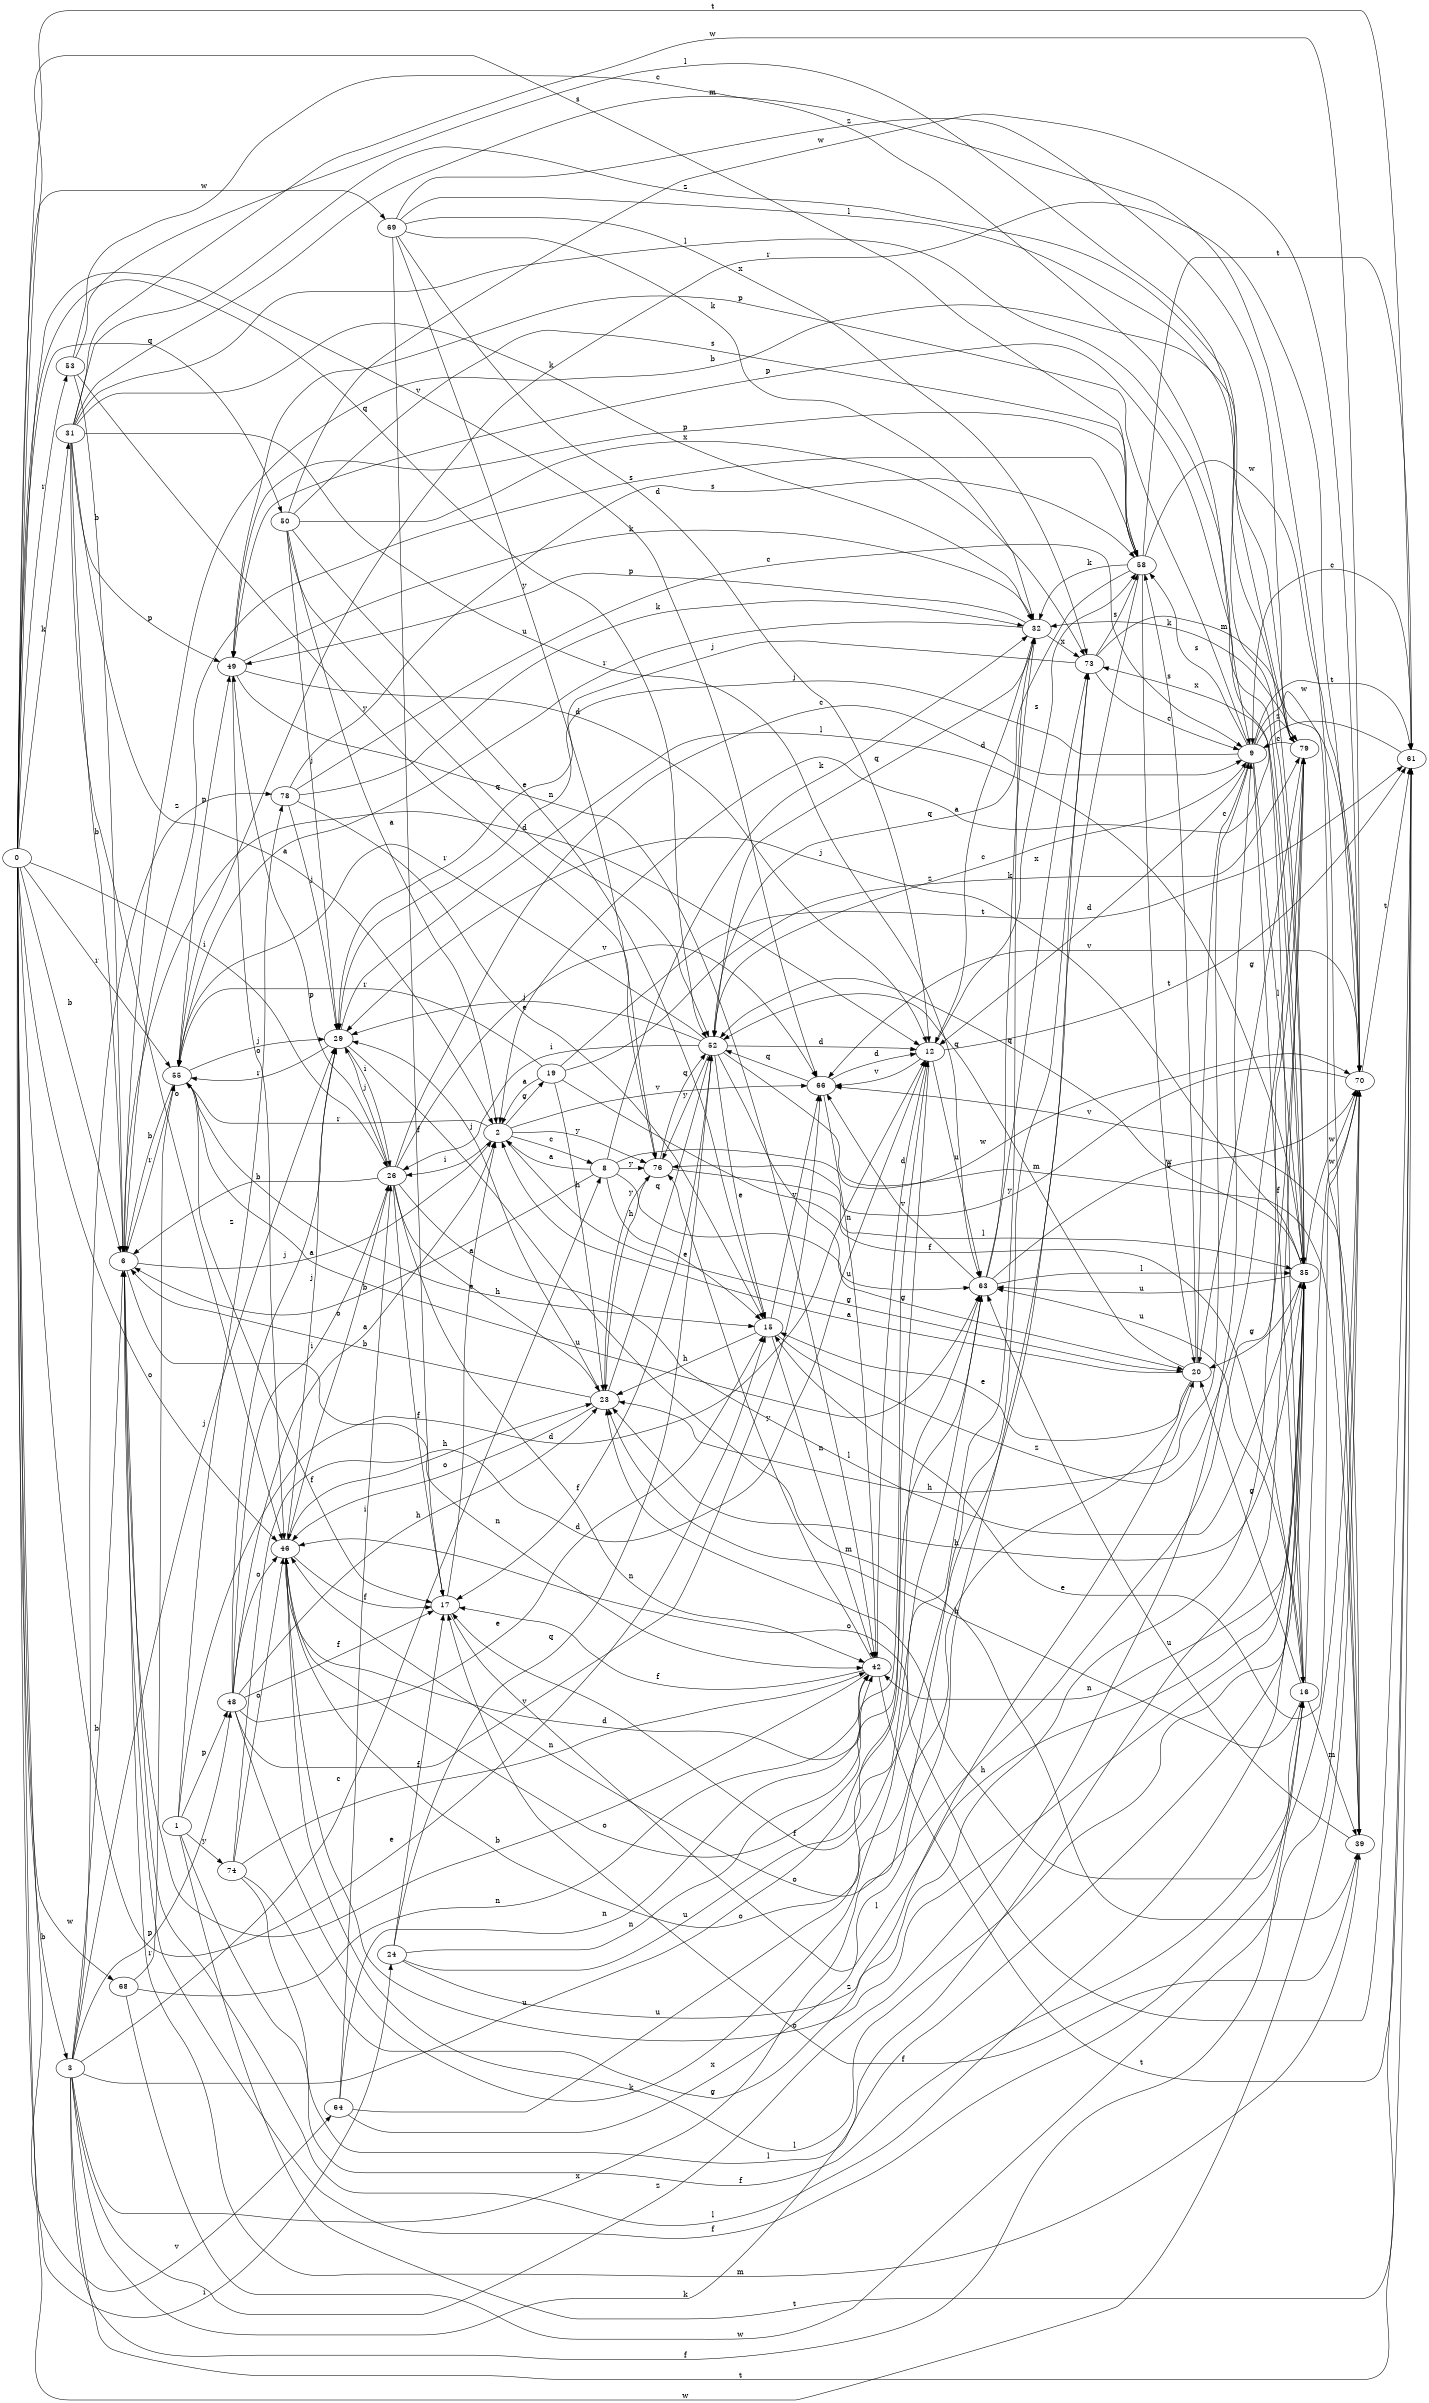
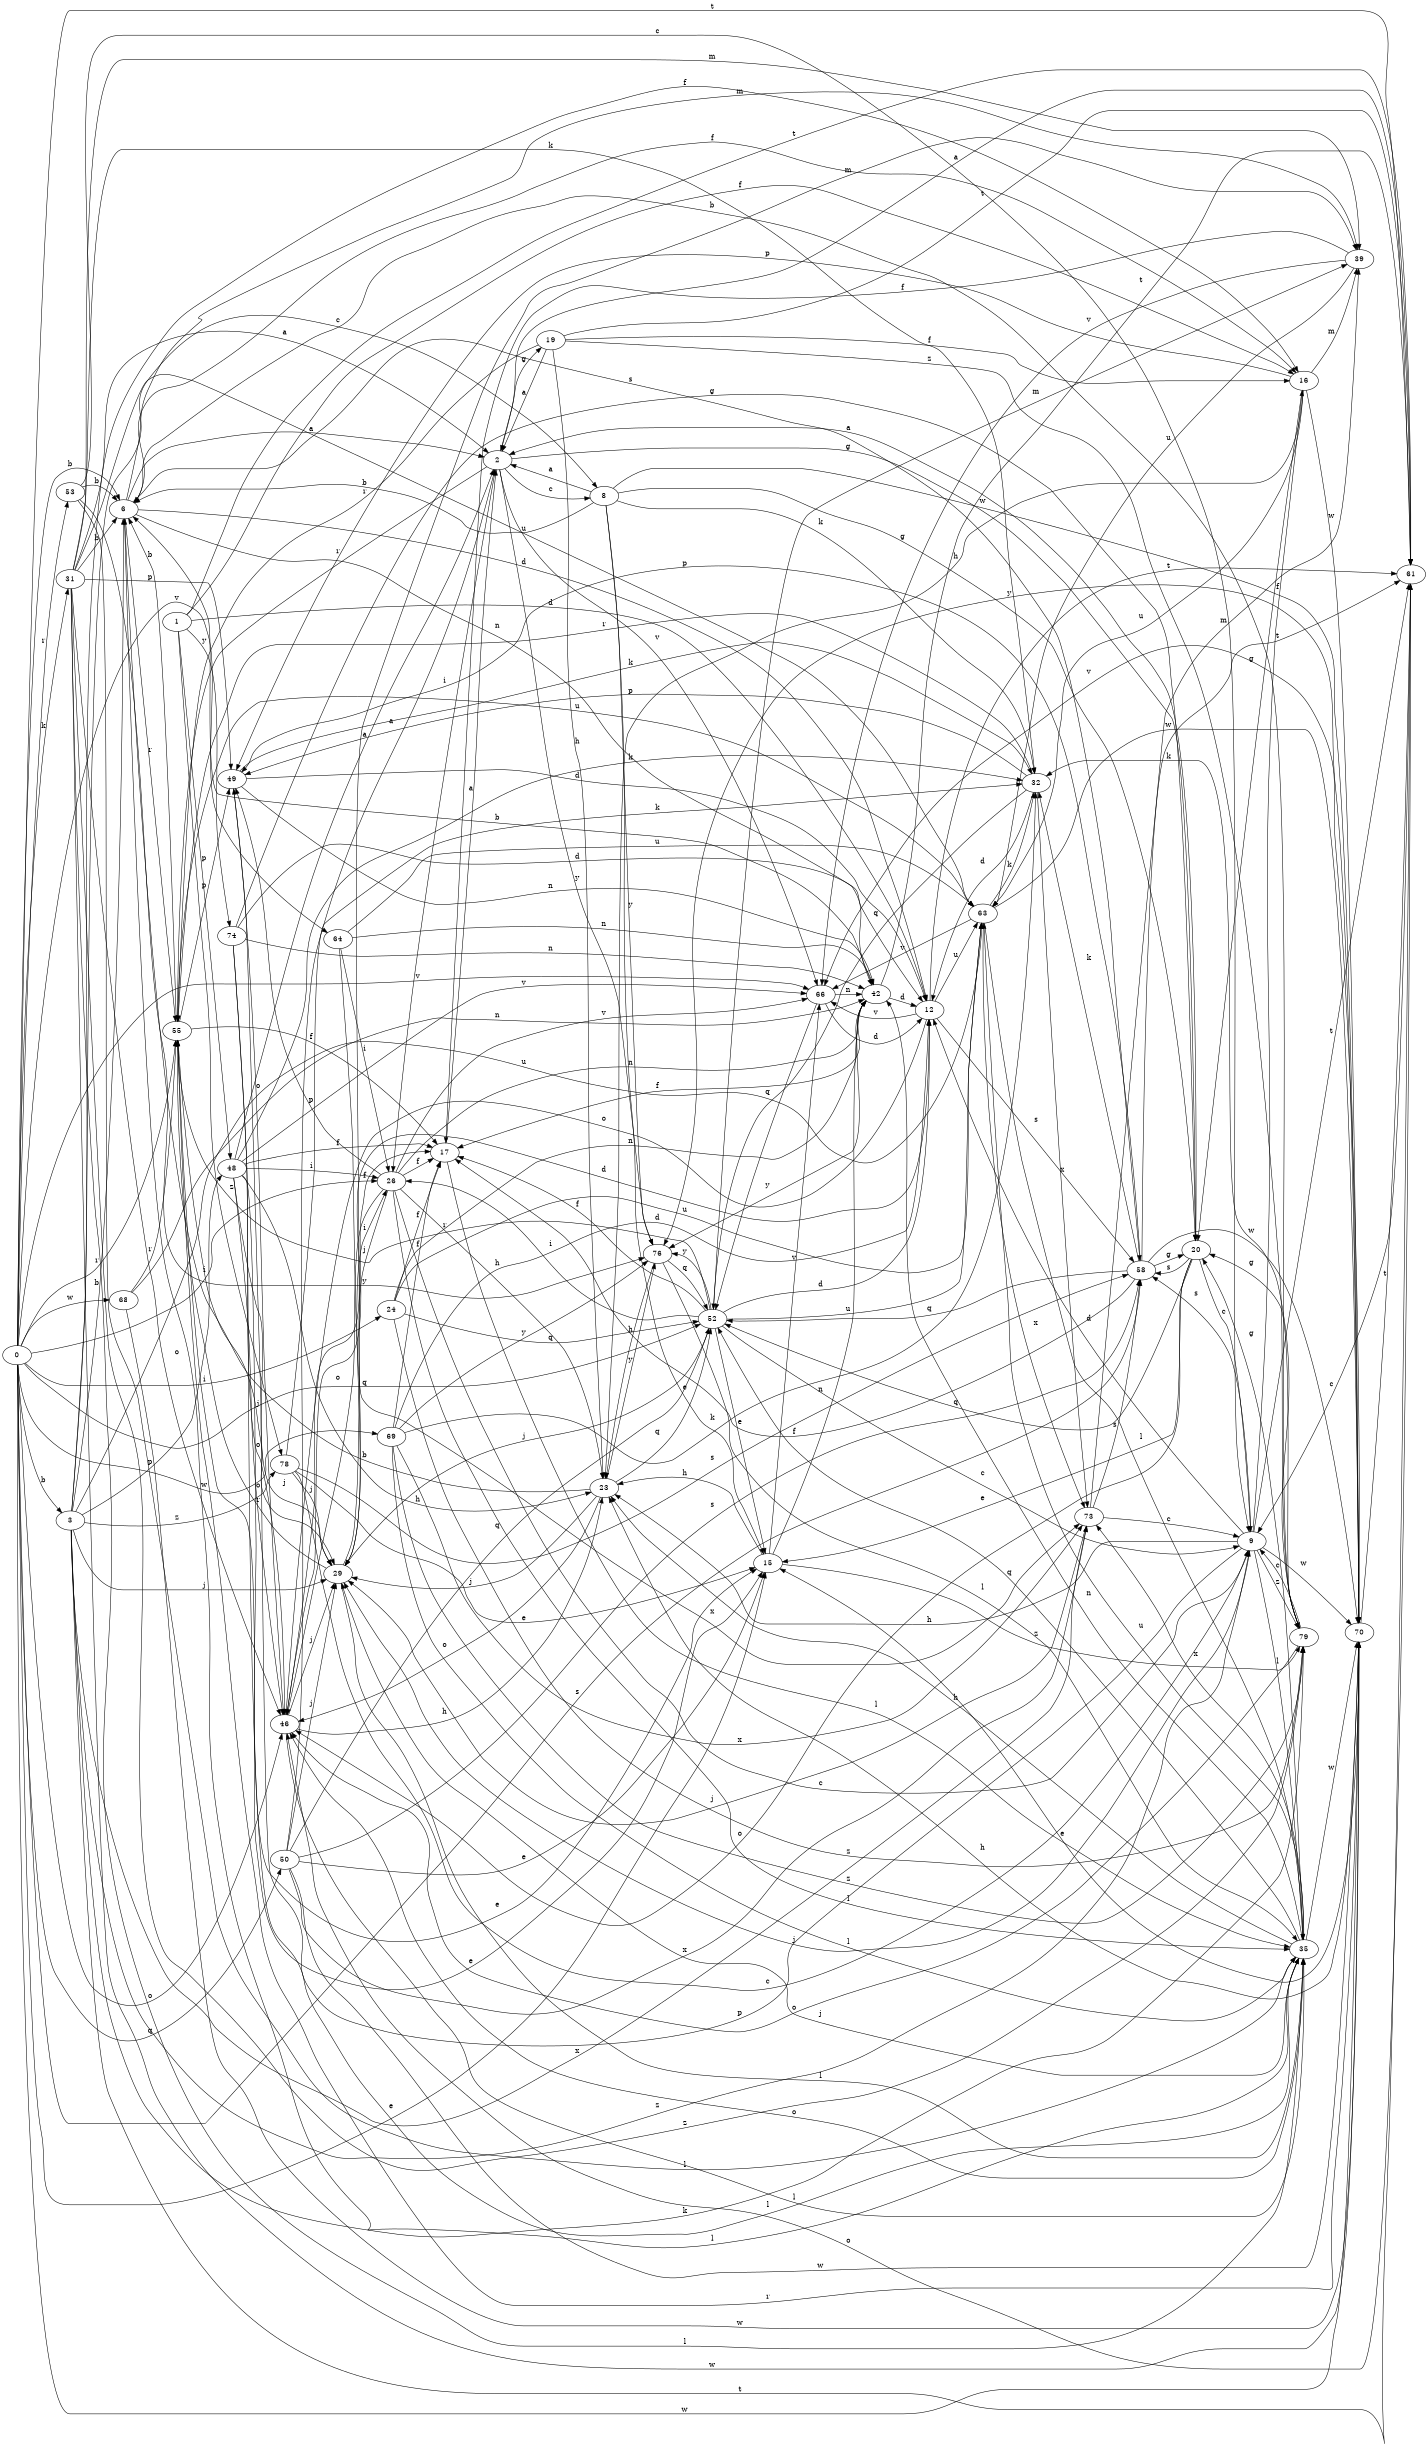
(242, 1185) -> none
